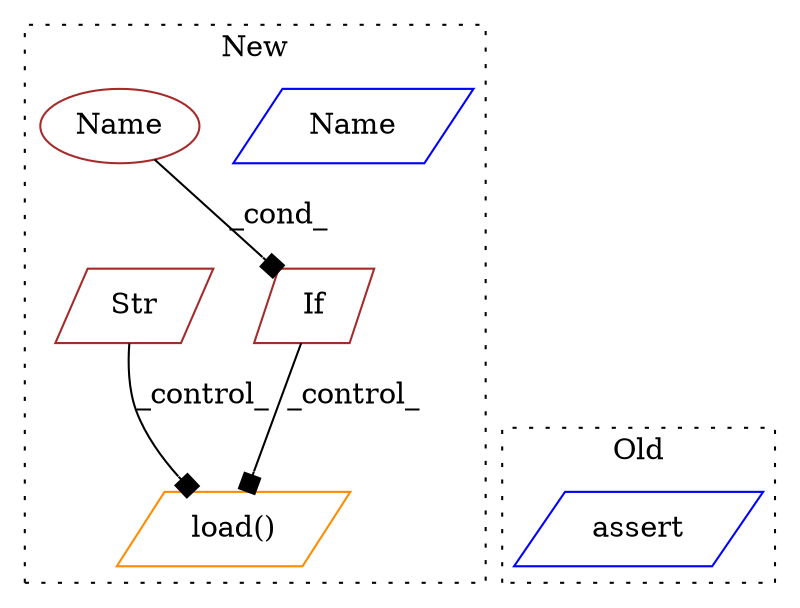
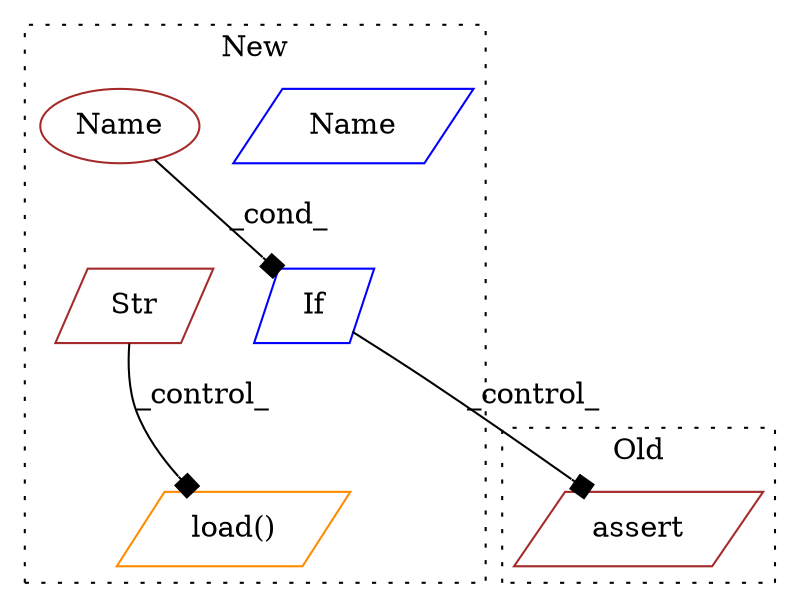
(314, 306) -> (314, 306)
(278, 407) -> (463, 404)
(639, 529) -> (639, 529)
